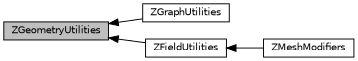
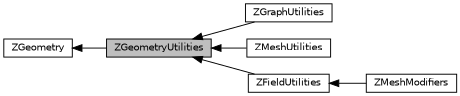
none -> (38, 48)
none -> (289, 48)
